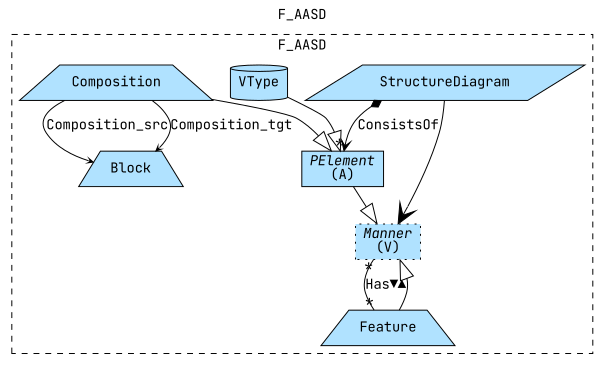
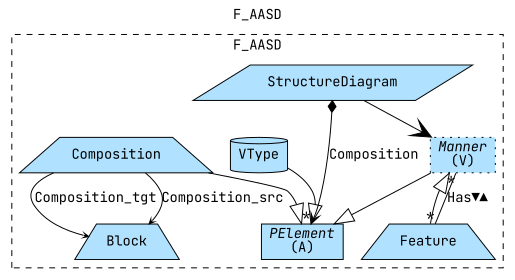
(398, 126) -> (374, 155)
(360, 197) -> (391, 194)
